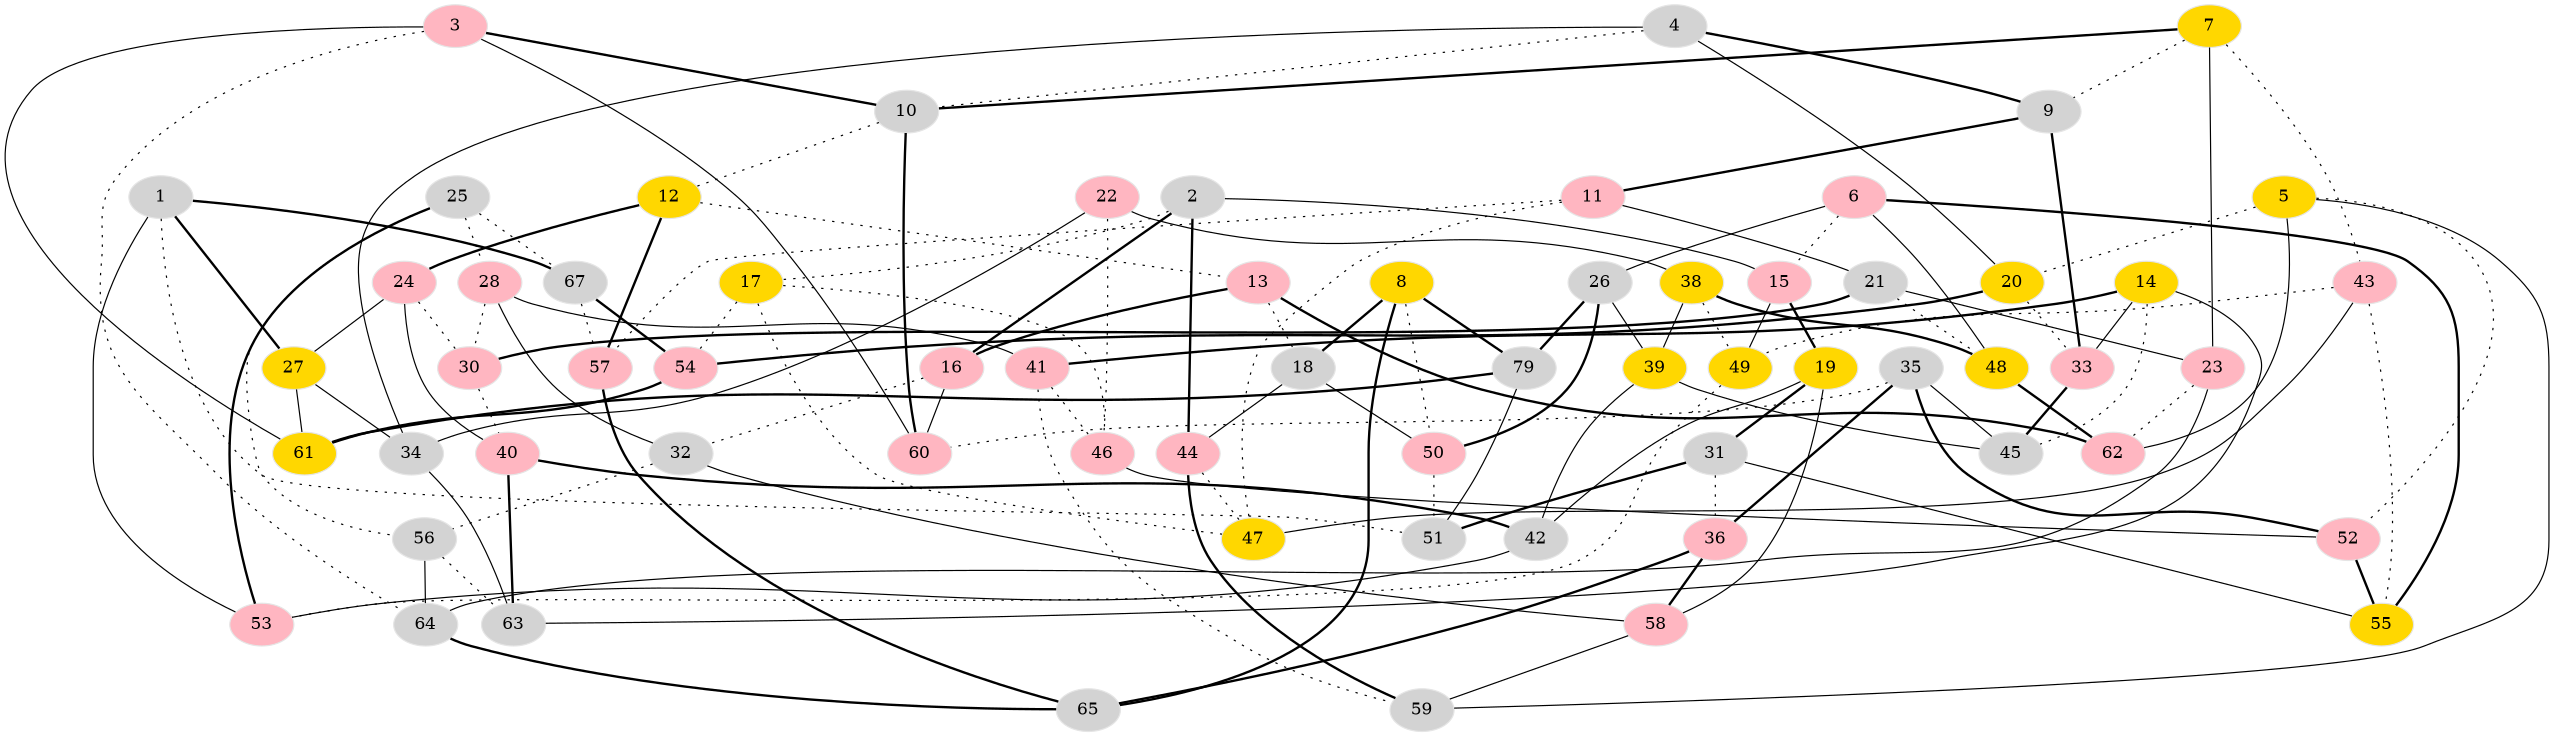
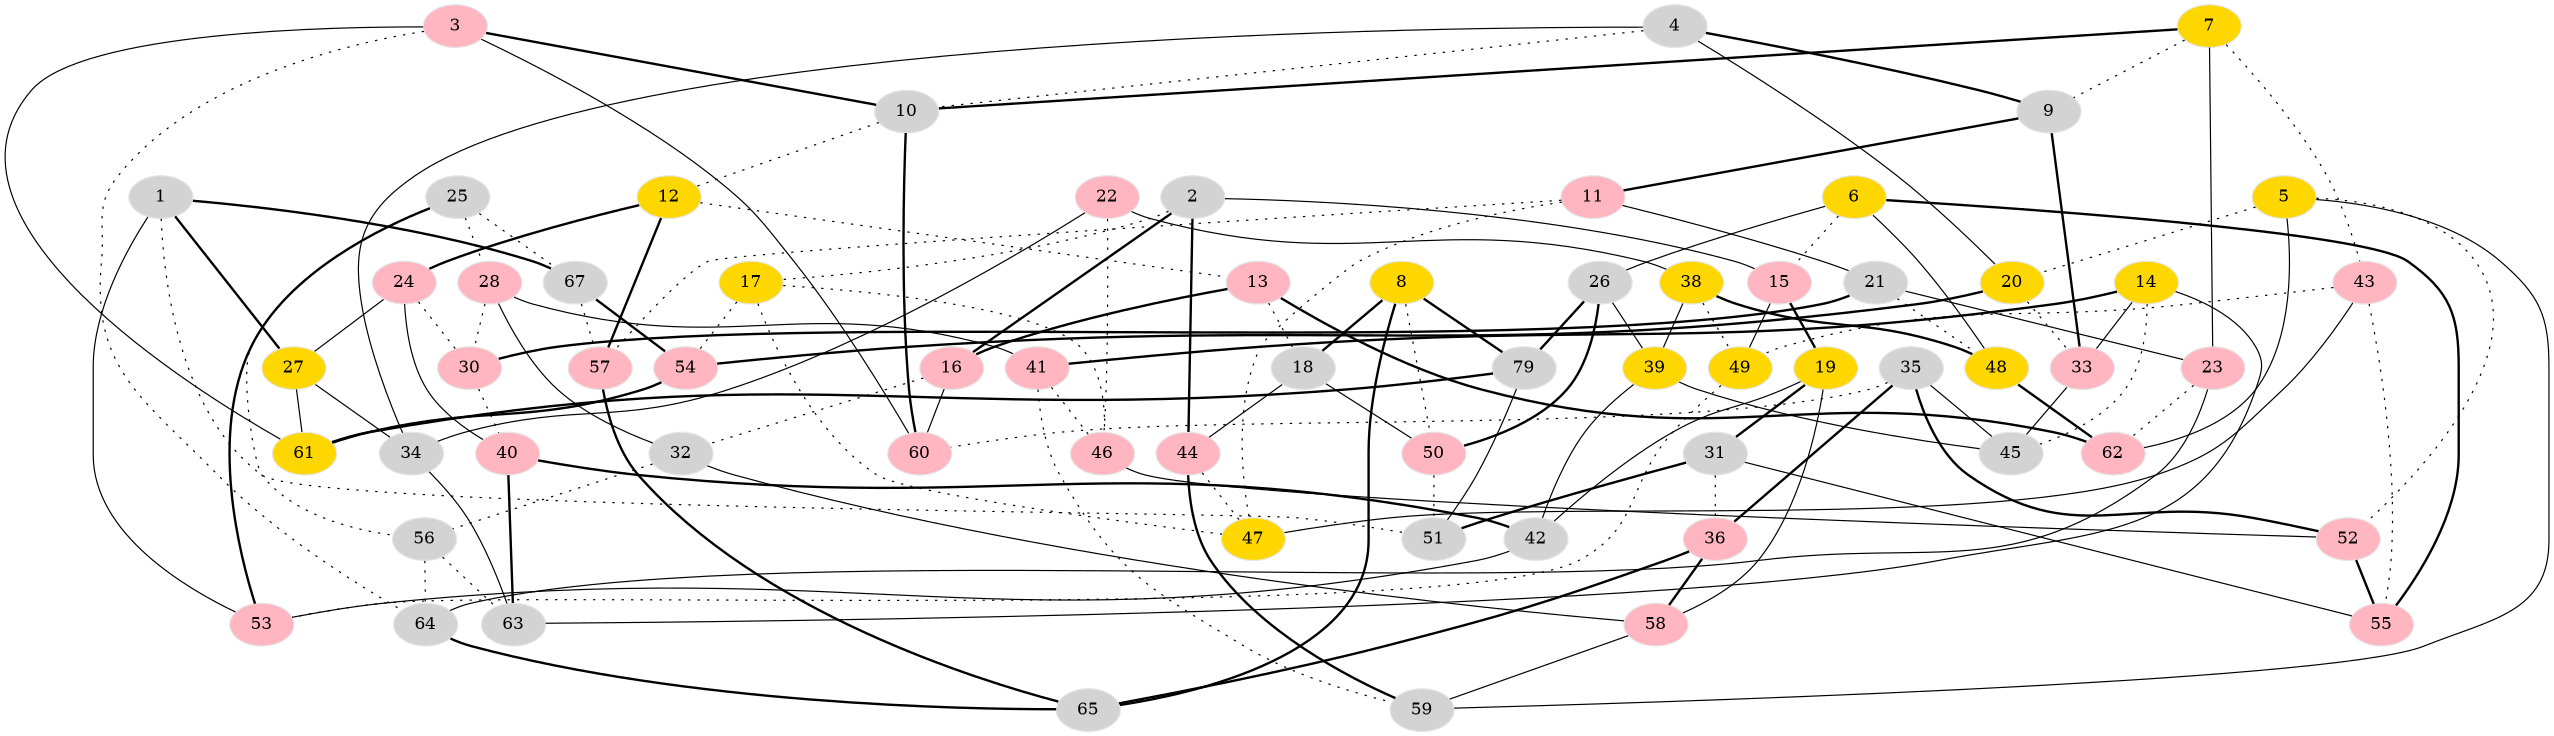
(1854, 197) -> (1854, 197)
(2045, 413) -> (2045, 413)
(425, 582) -> (425, 582)
(2382, 625) -> (2382, 625)
